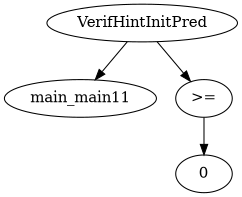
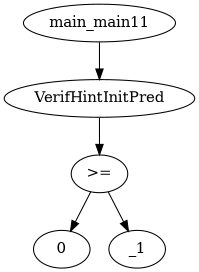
(115, 57) -> (99, 56)
none -> (137, 249)
